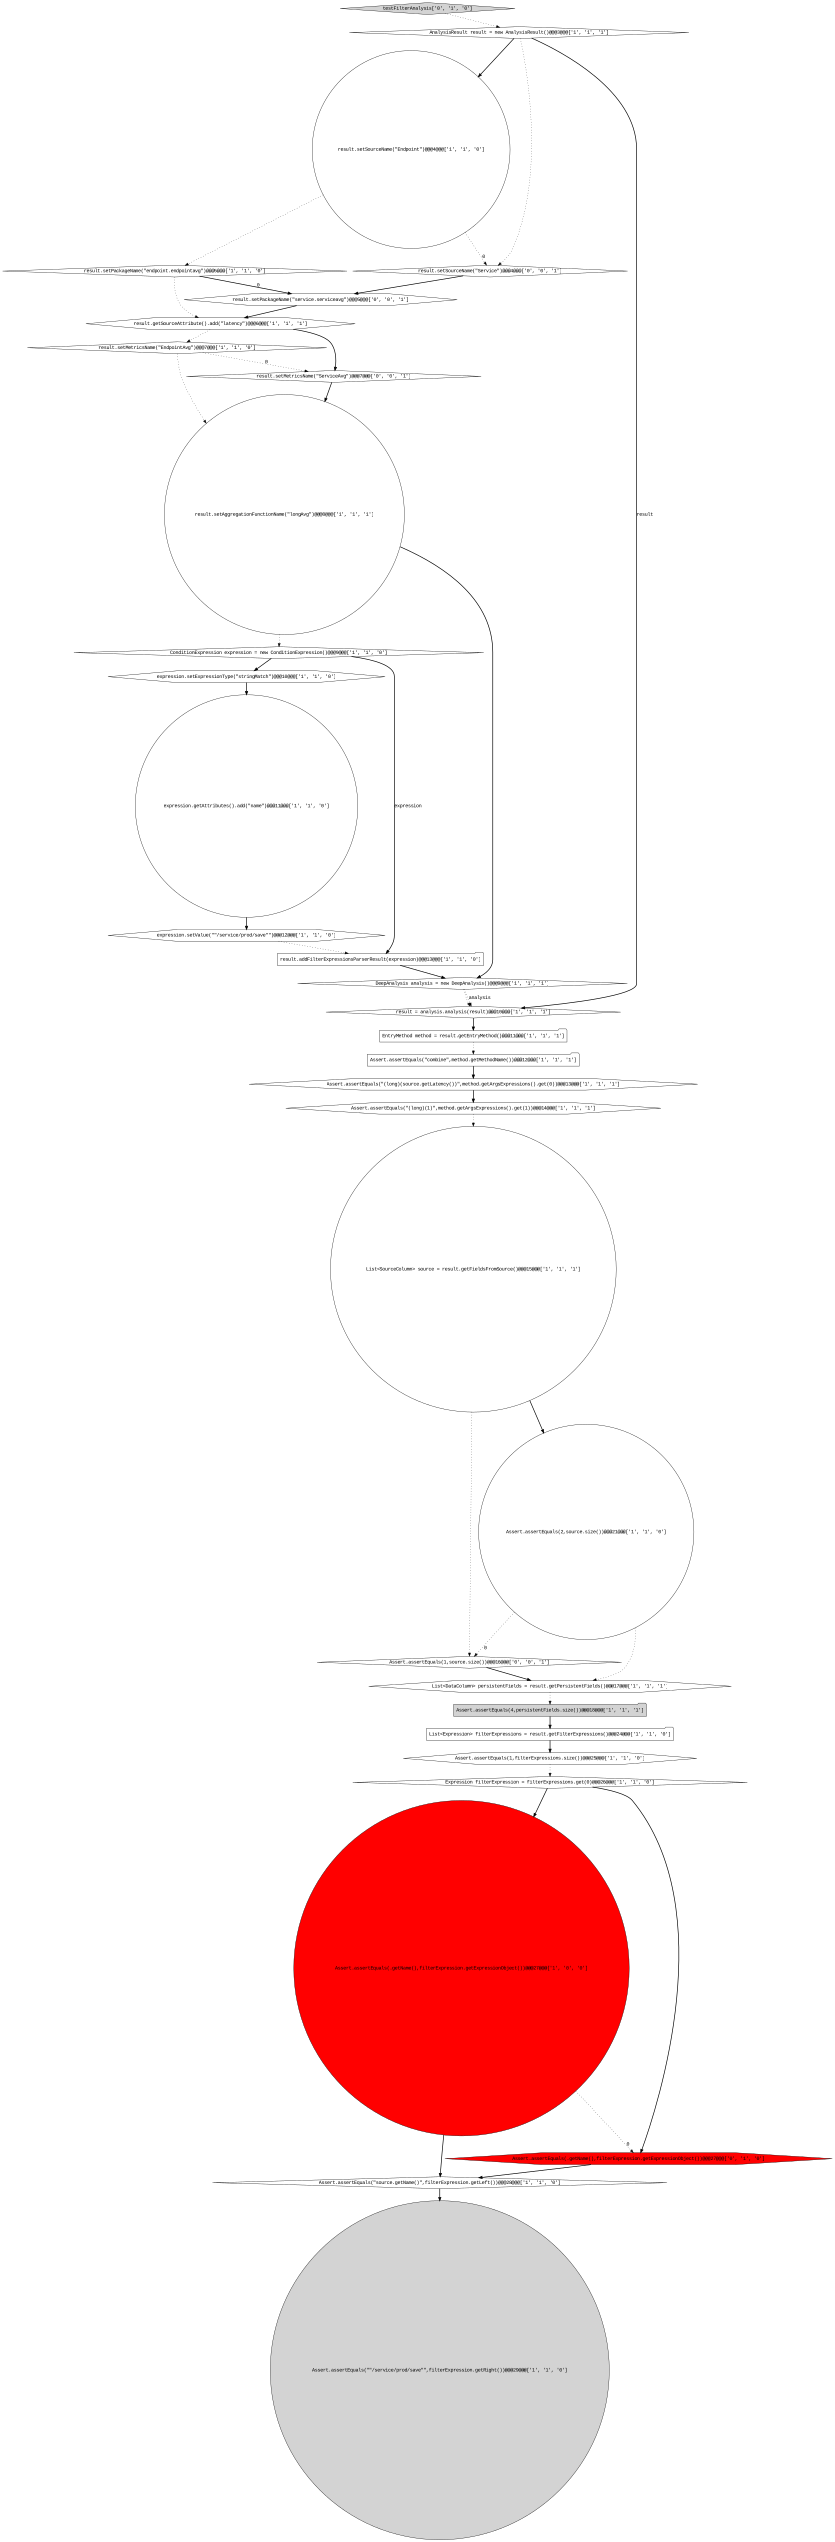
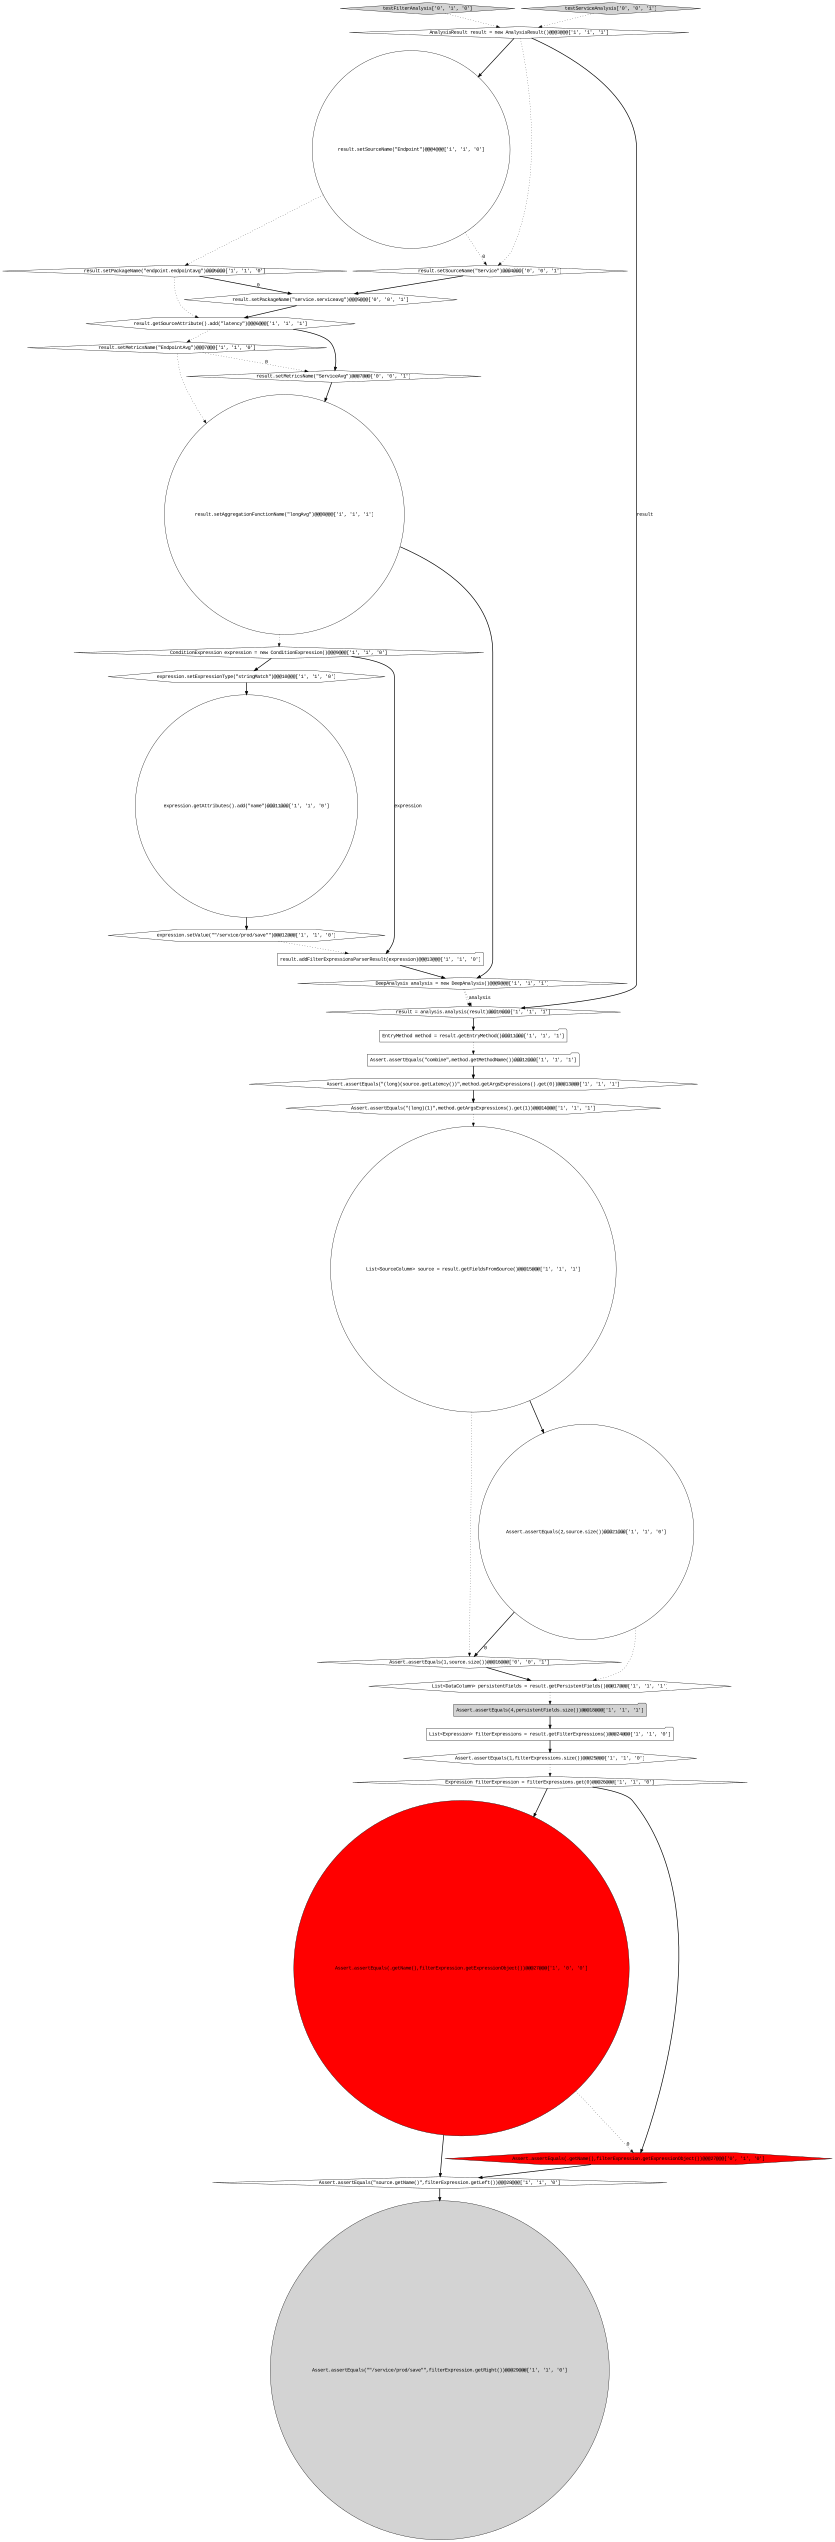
none -> (611, 9)
(495, 1633) -> (495, 1633)
